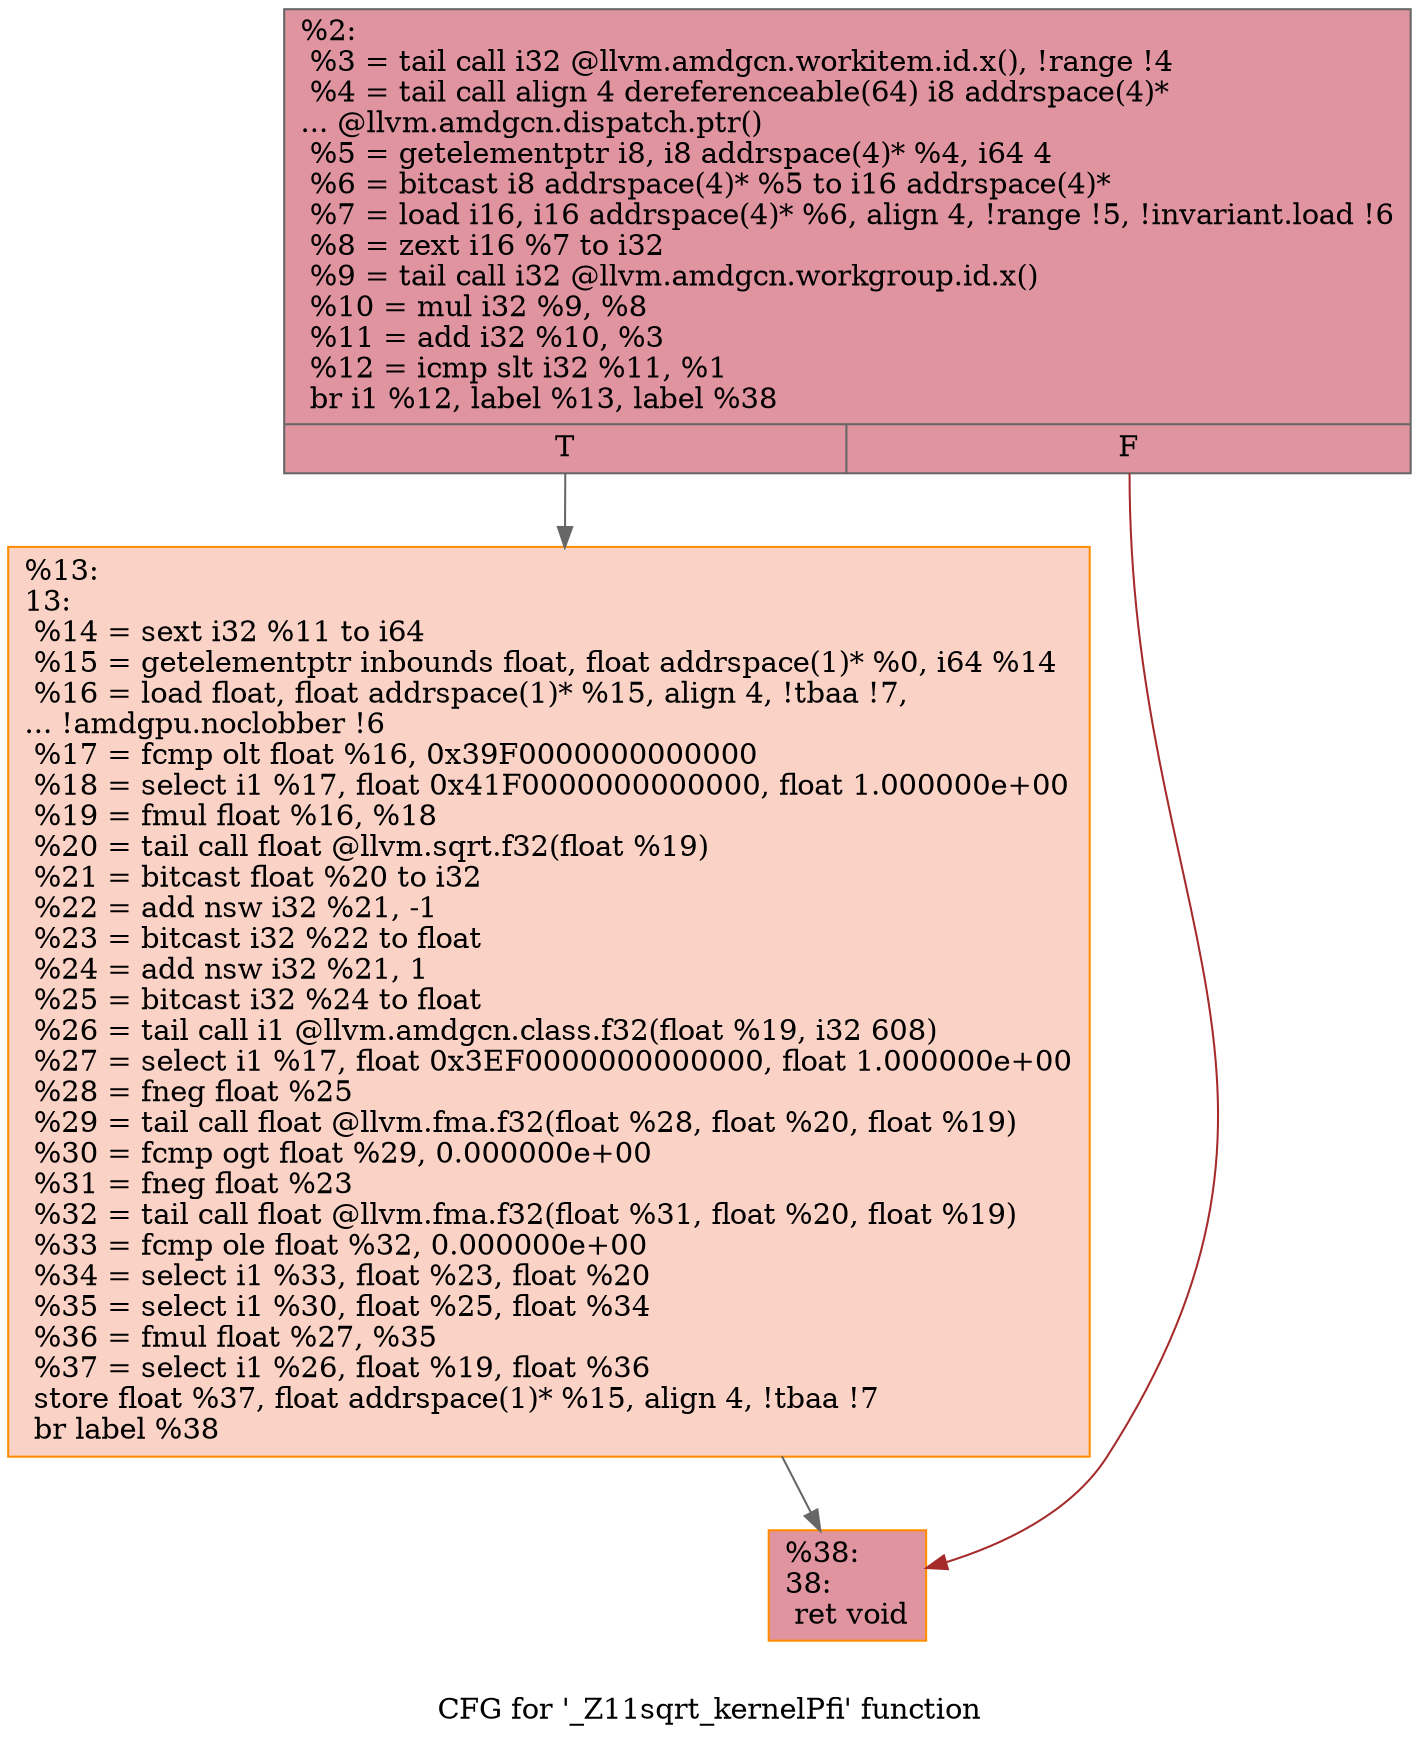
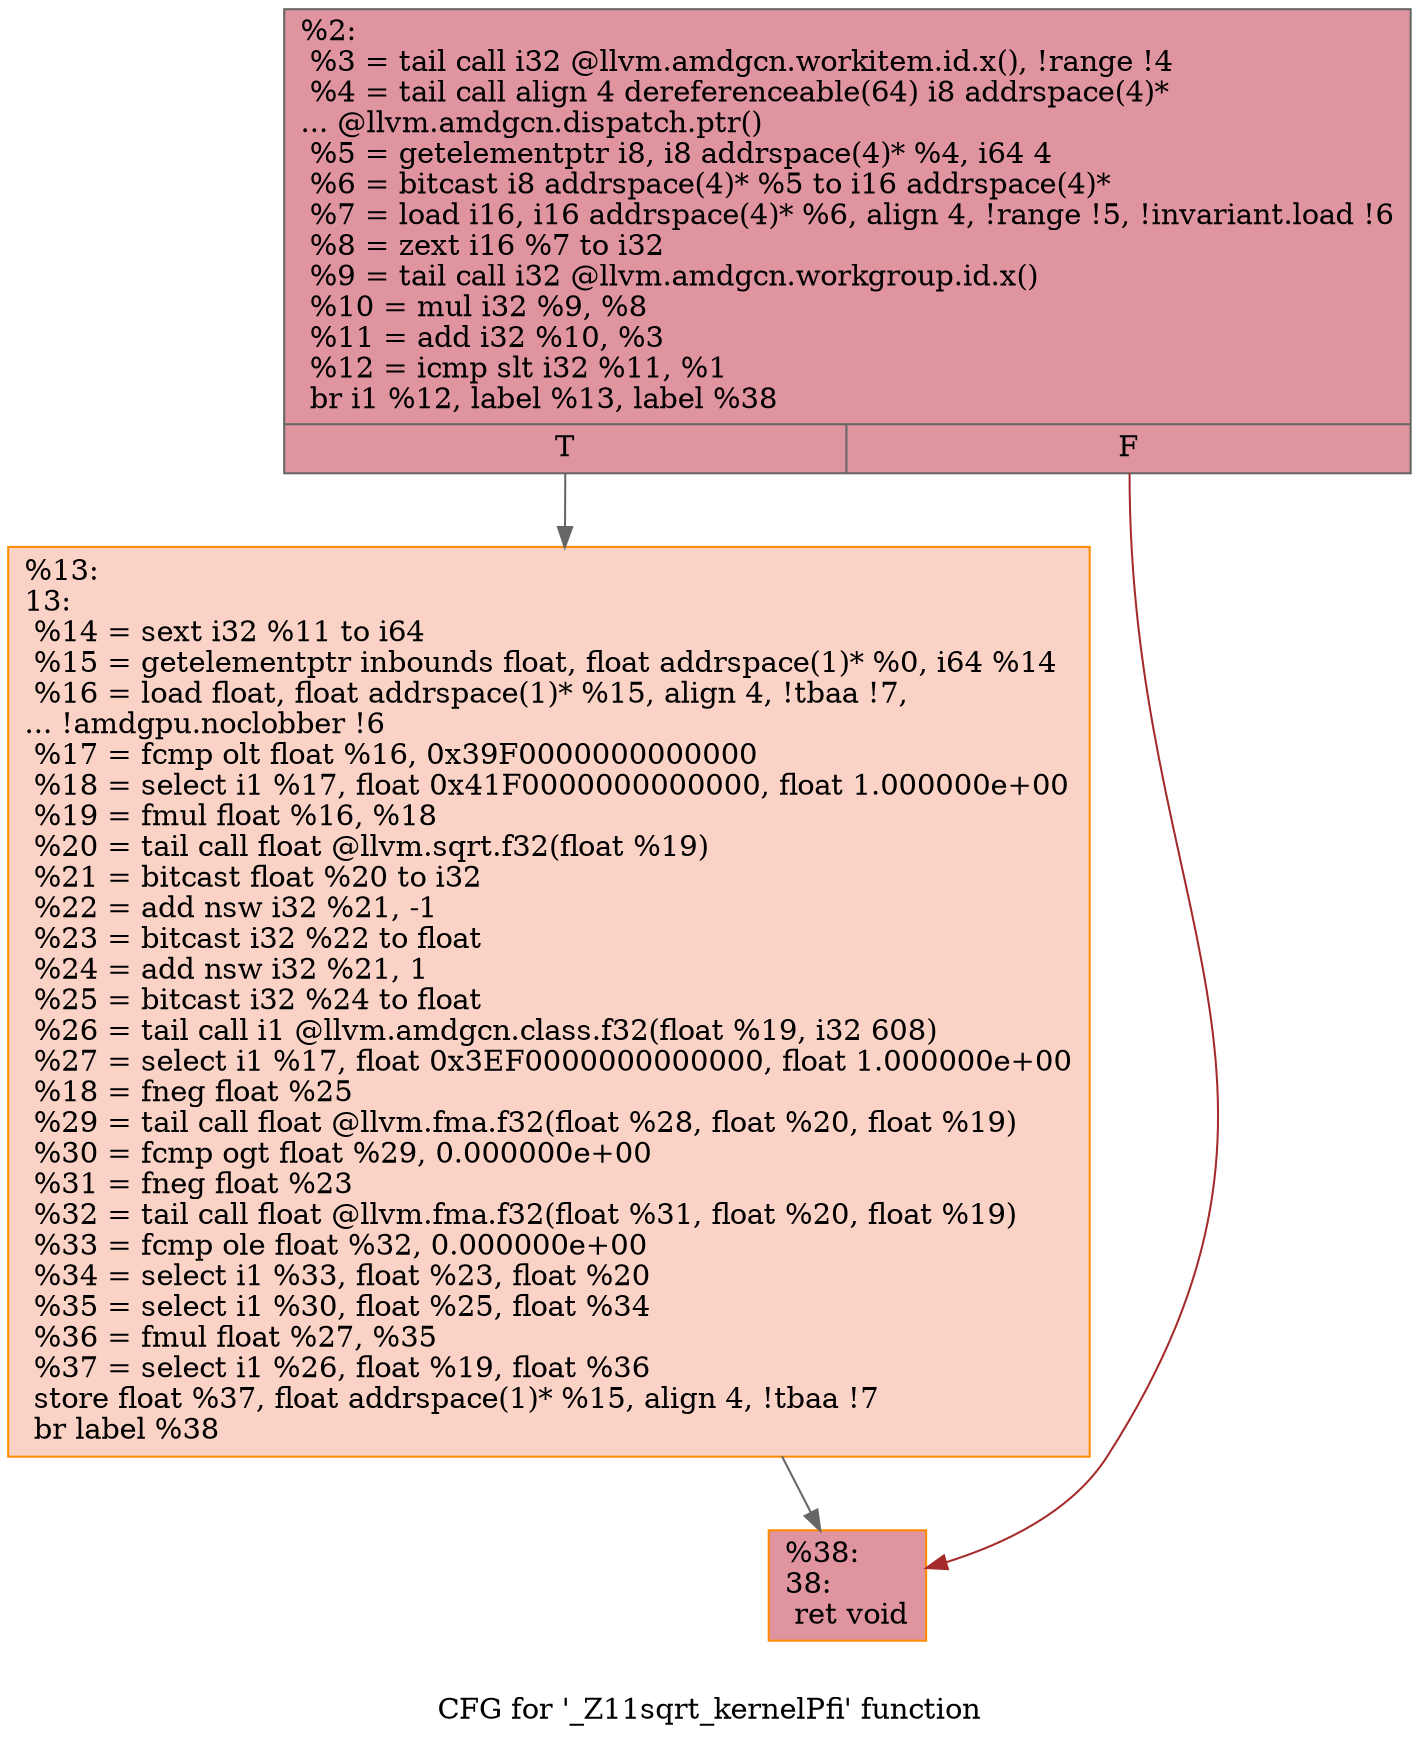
(189, 1093) -> (189, 1093)
